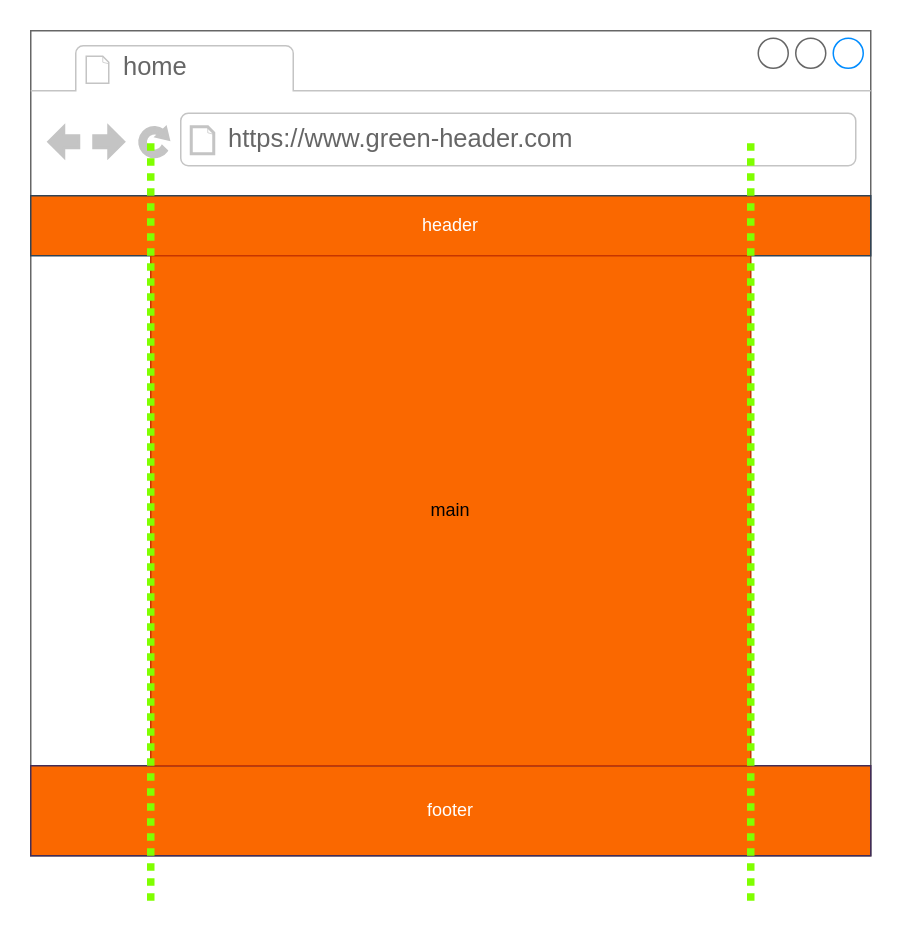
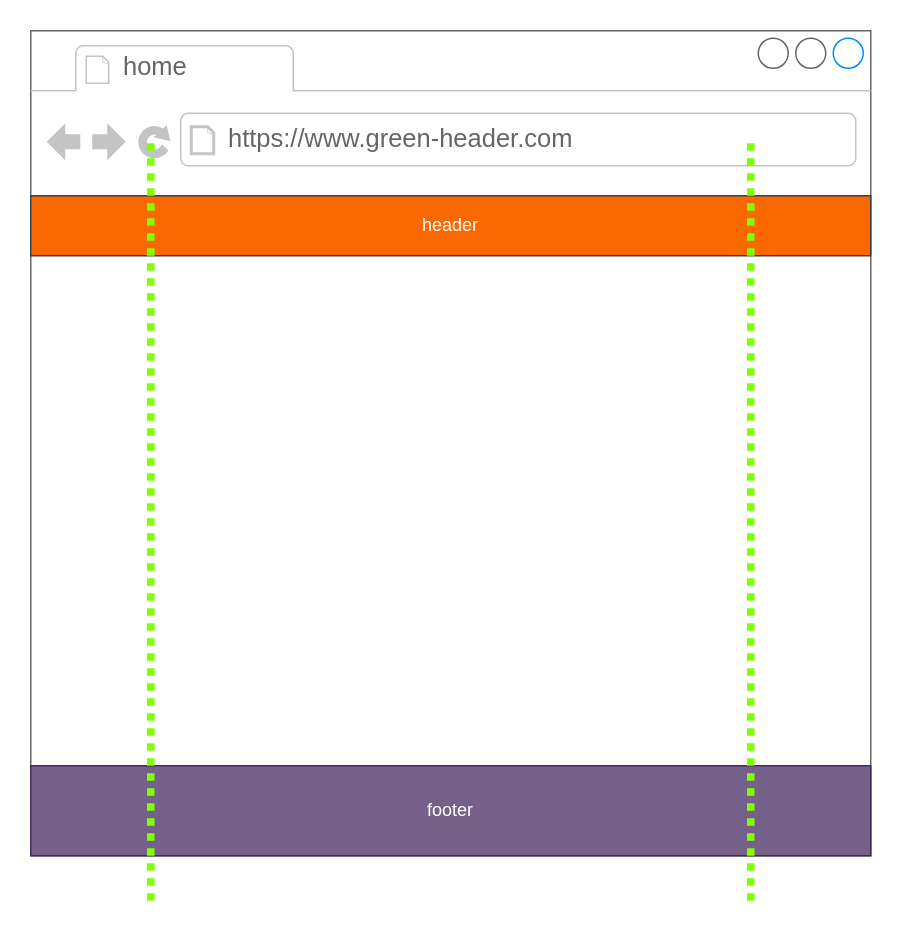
(451, 511) -> none
(451, 811) -> (451, 811)
